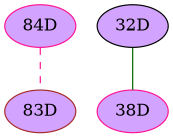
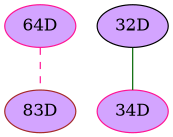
(40, 26) -> (40, 26)
(133, 111) -> (133, 111)
